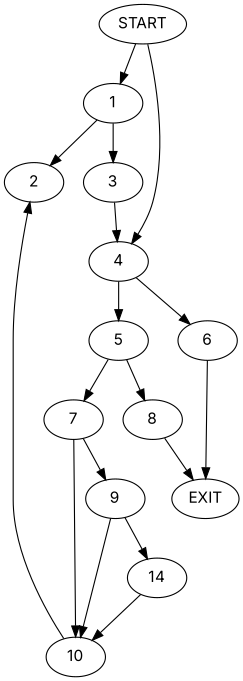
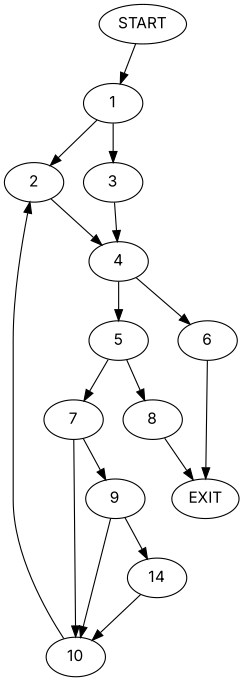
(160, 141) -> (72, 218)
